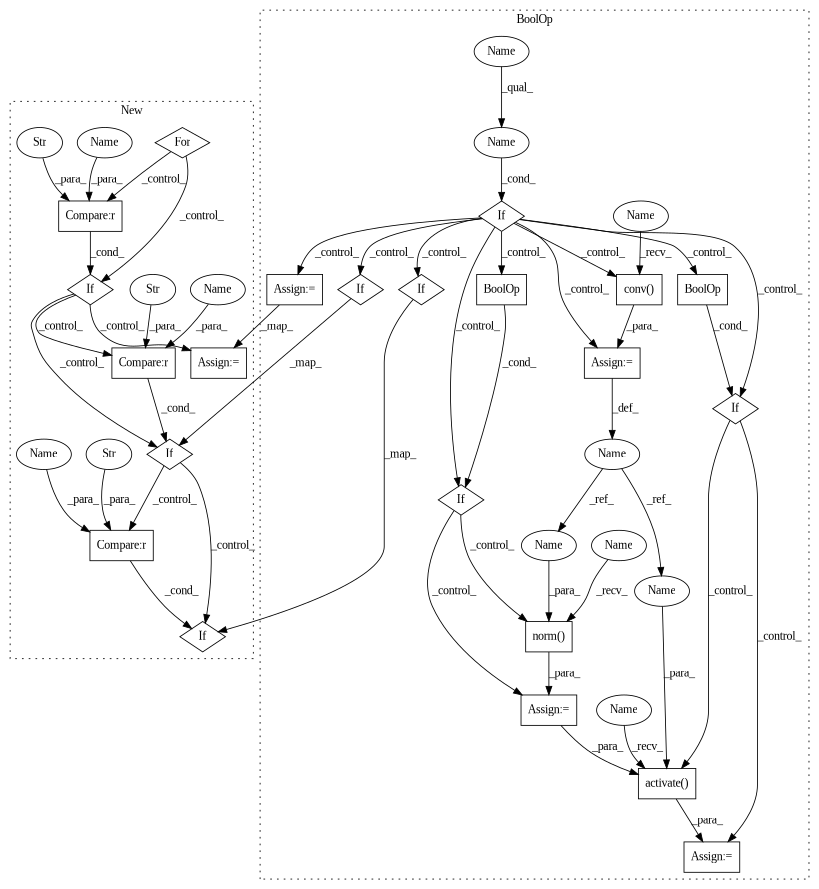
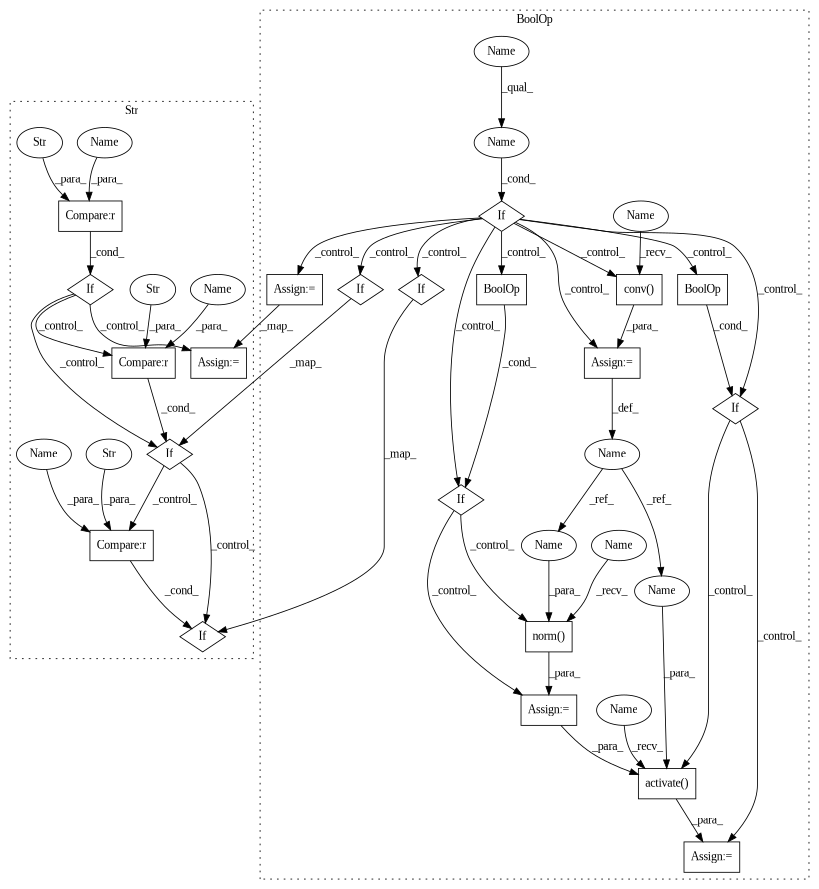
(132, 111) -> (132, 111)
(182, 143) -> none
